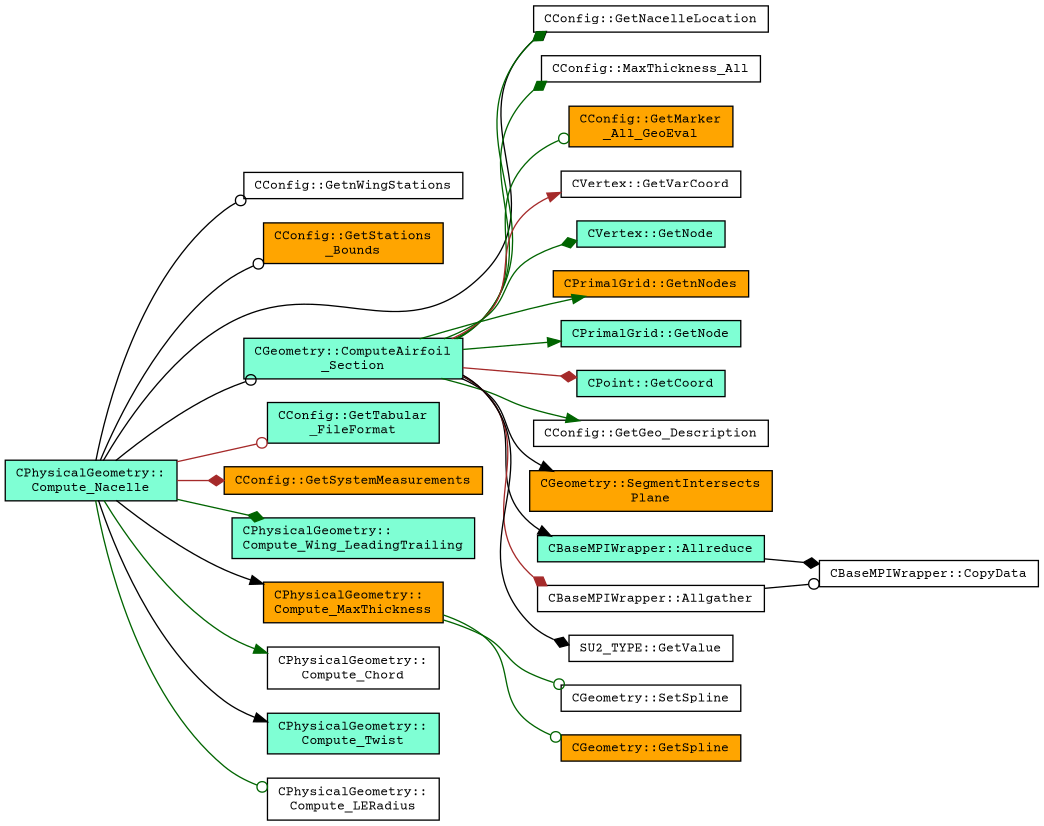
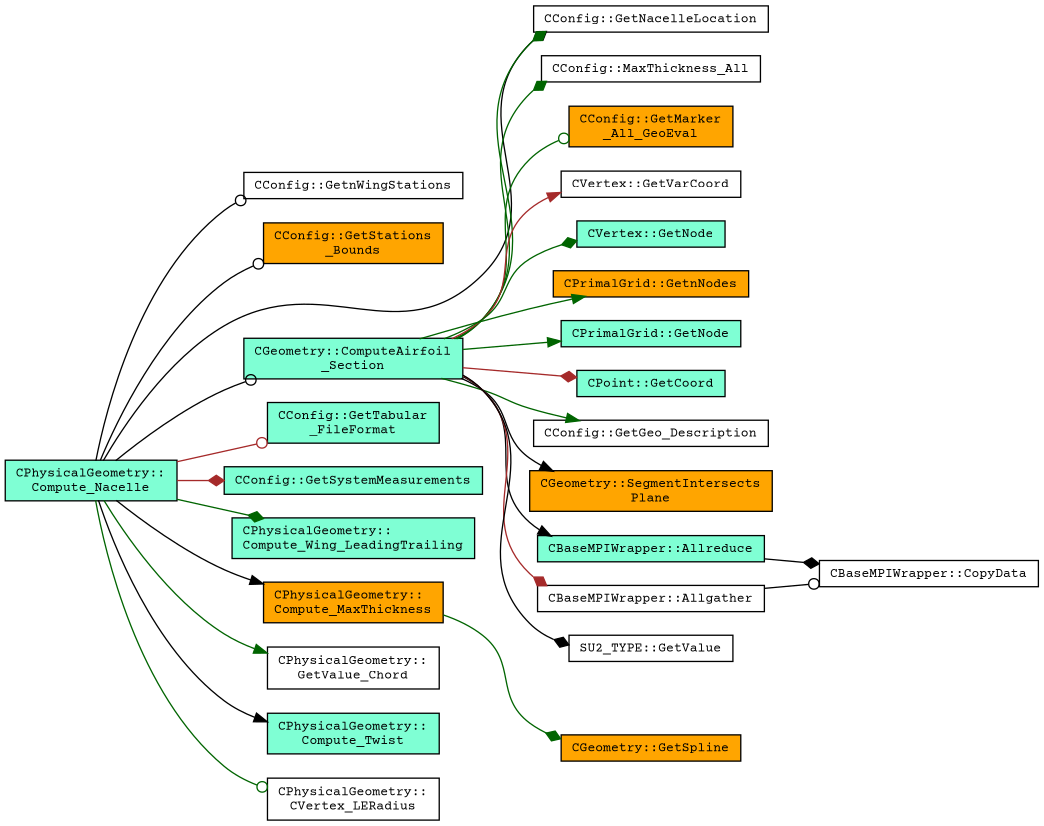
(353, 481) -> (353, 481)
(353, 668) -> (353, 668)
(504, 669) -> (504, 669)
(651, 698) -> none
(353, 799) -> (353, 799)
